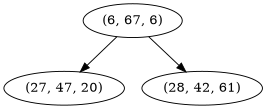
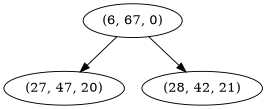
(133, 21) -> (133, 21)
(202, 88) -> (202, 88)
